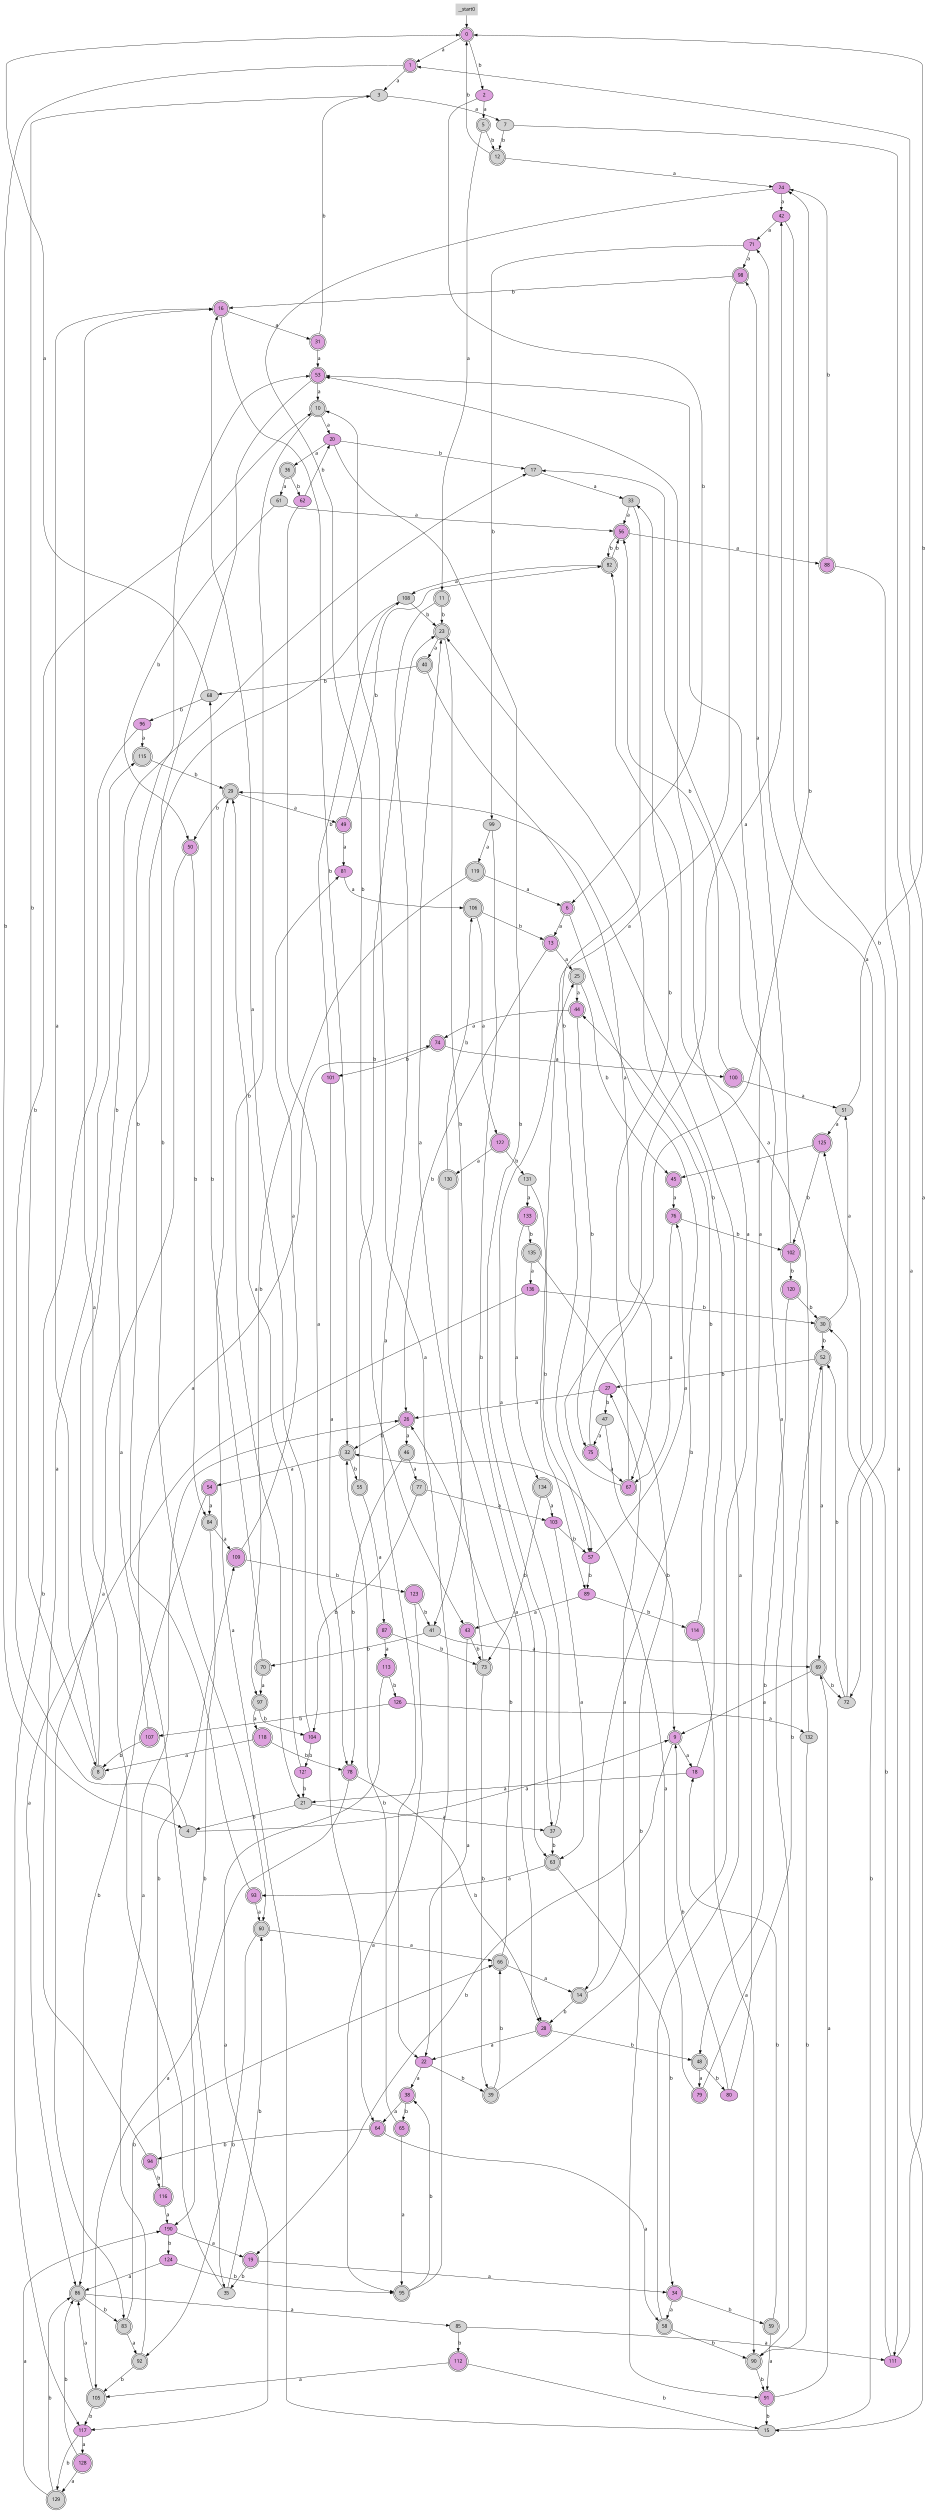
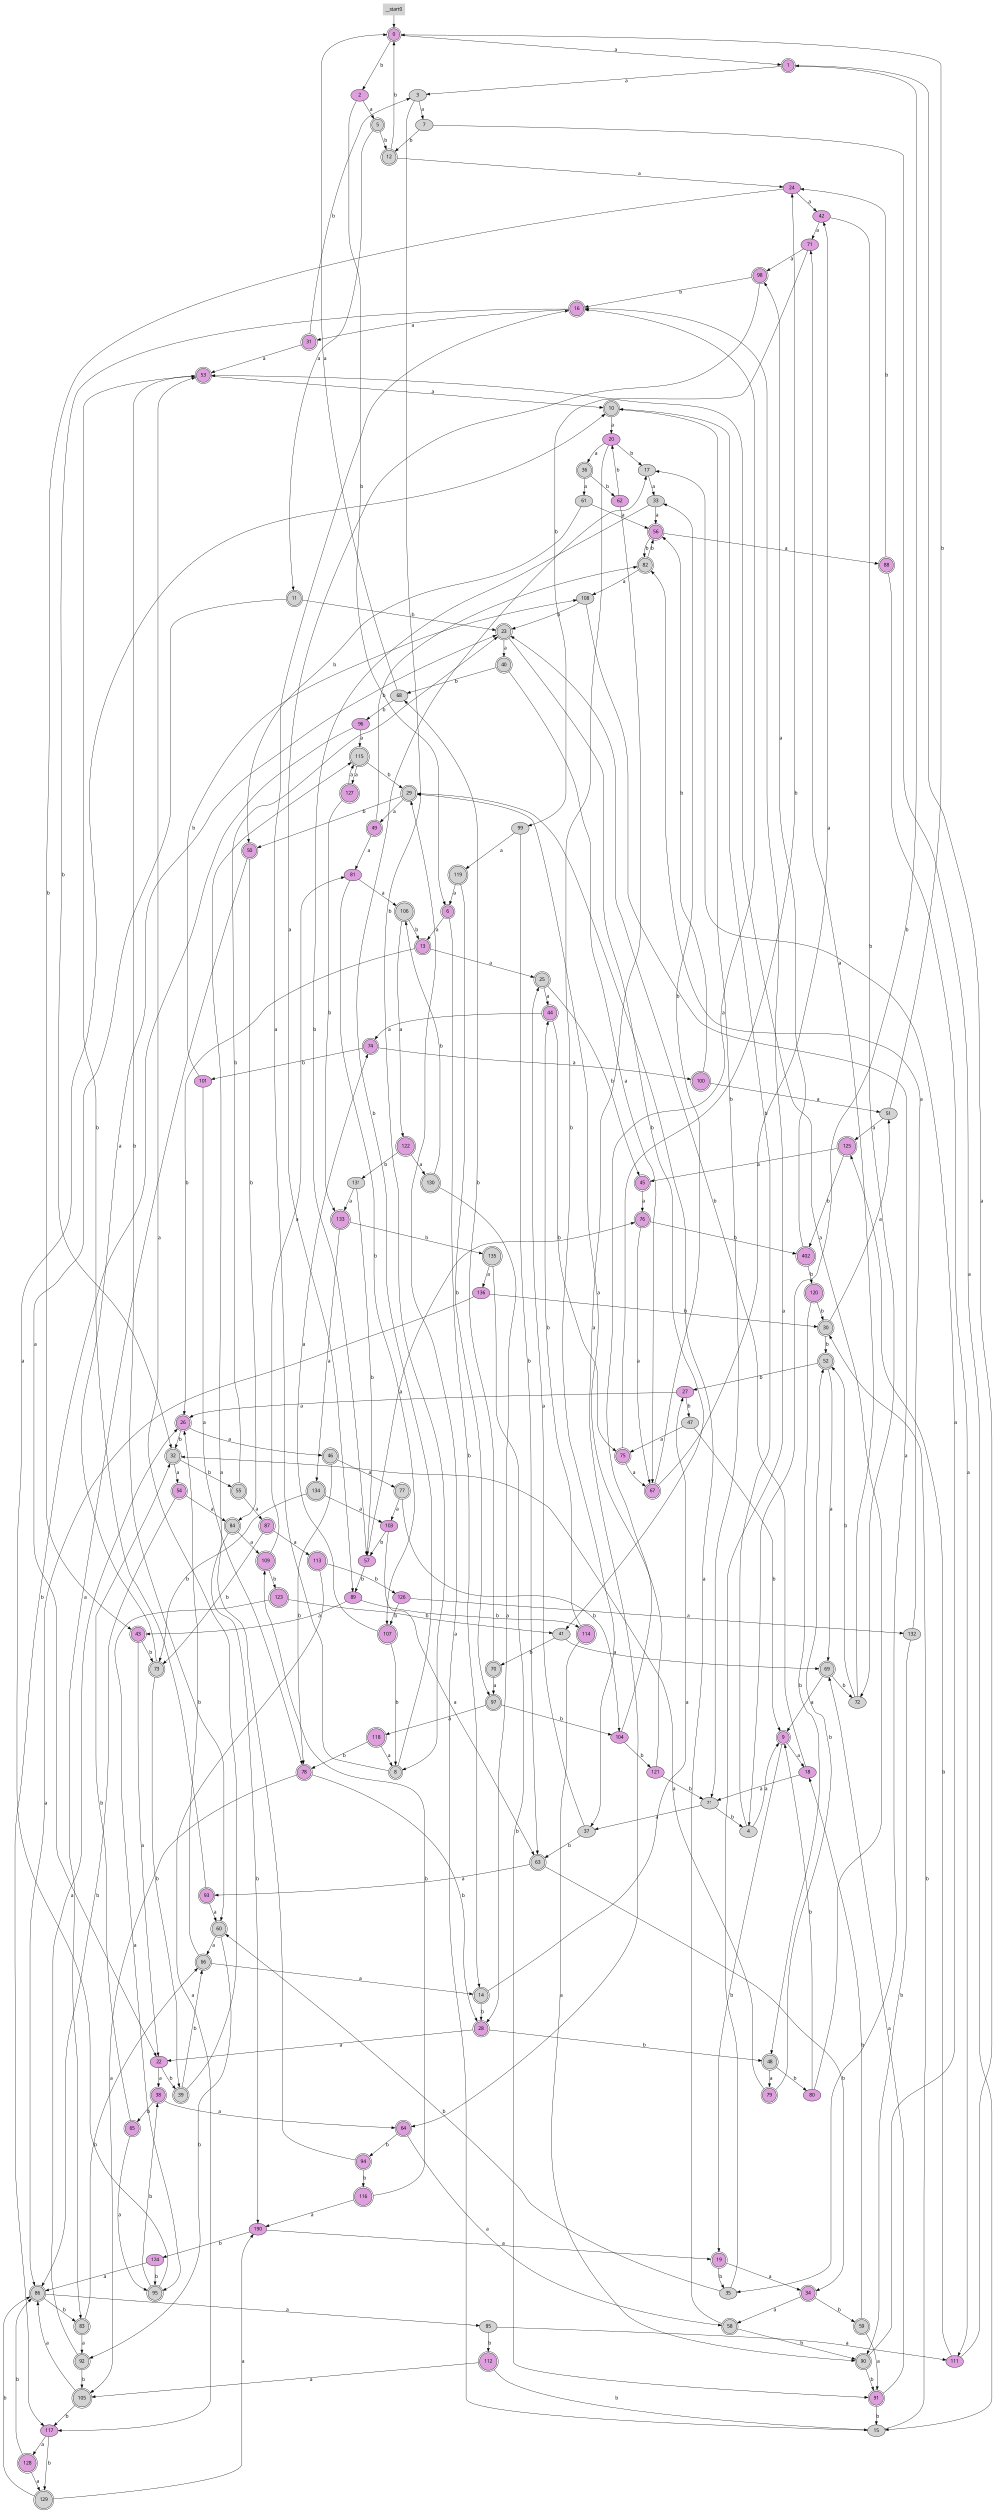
none -> (350, 793)
none -> (374, 1253)
(791, 1253) -> (806, 1256)
